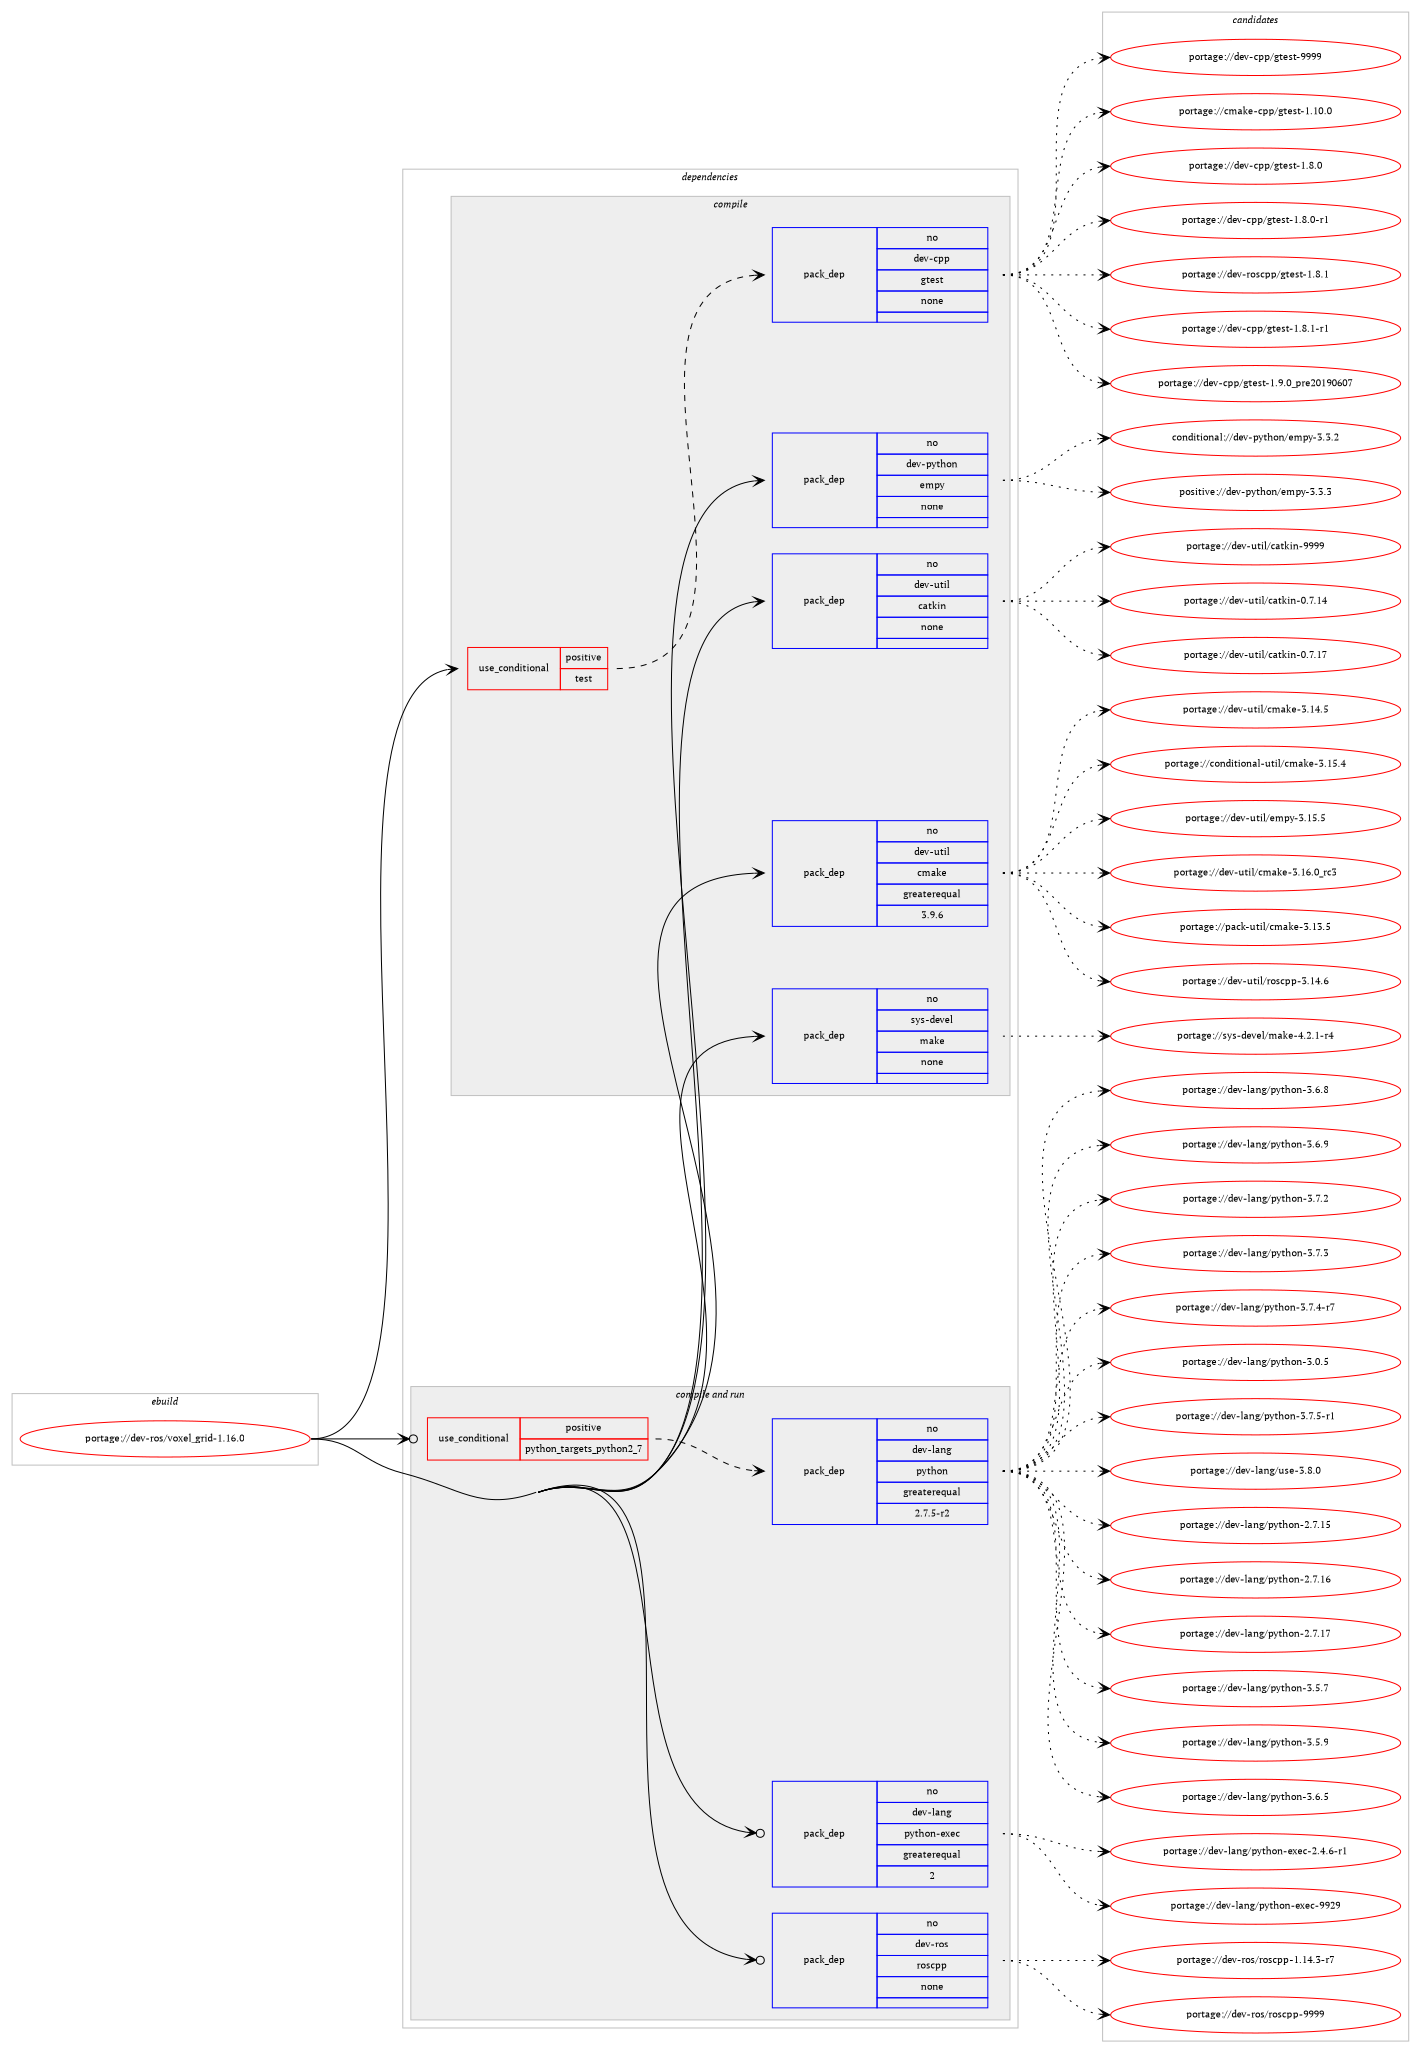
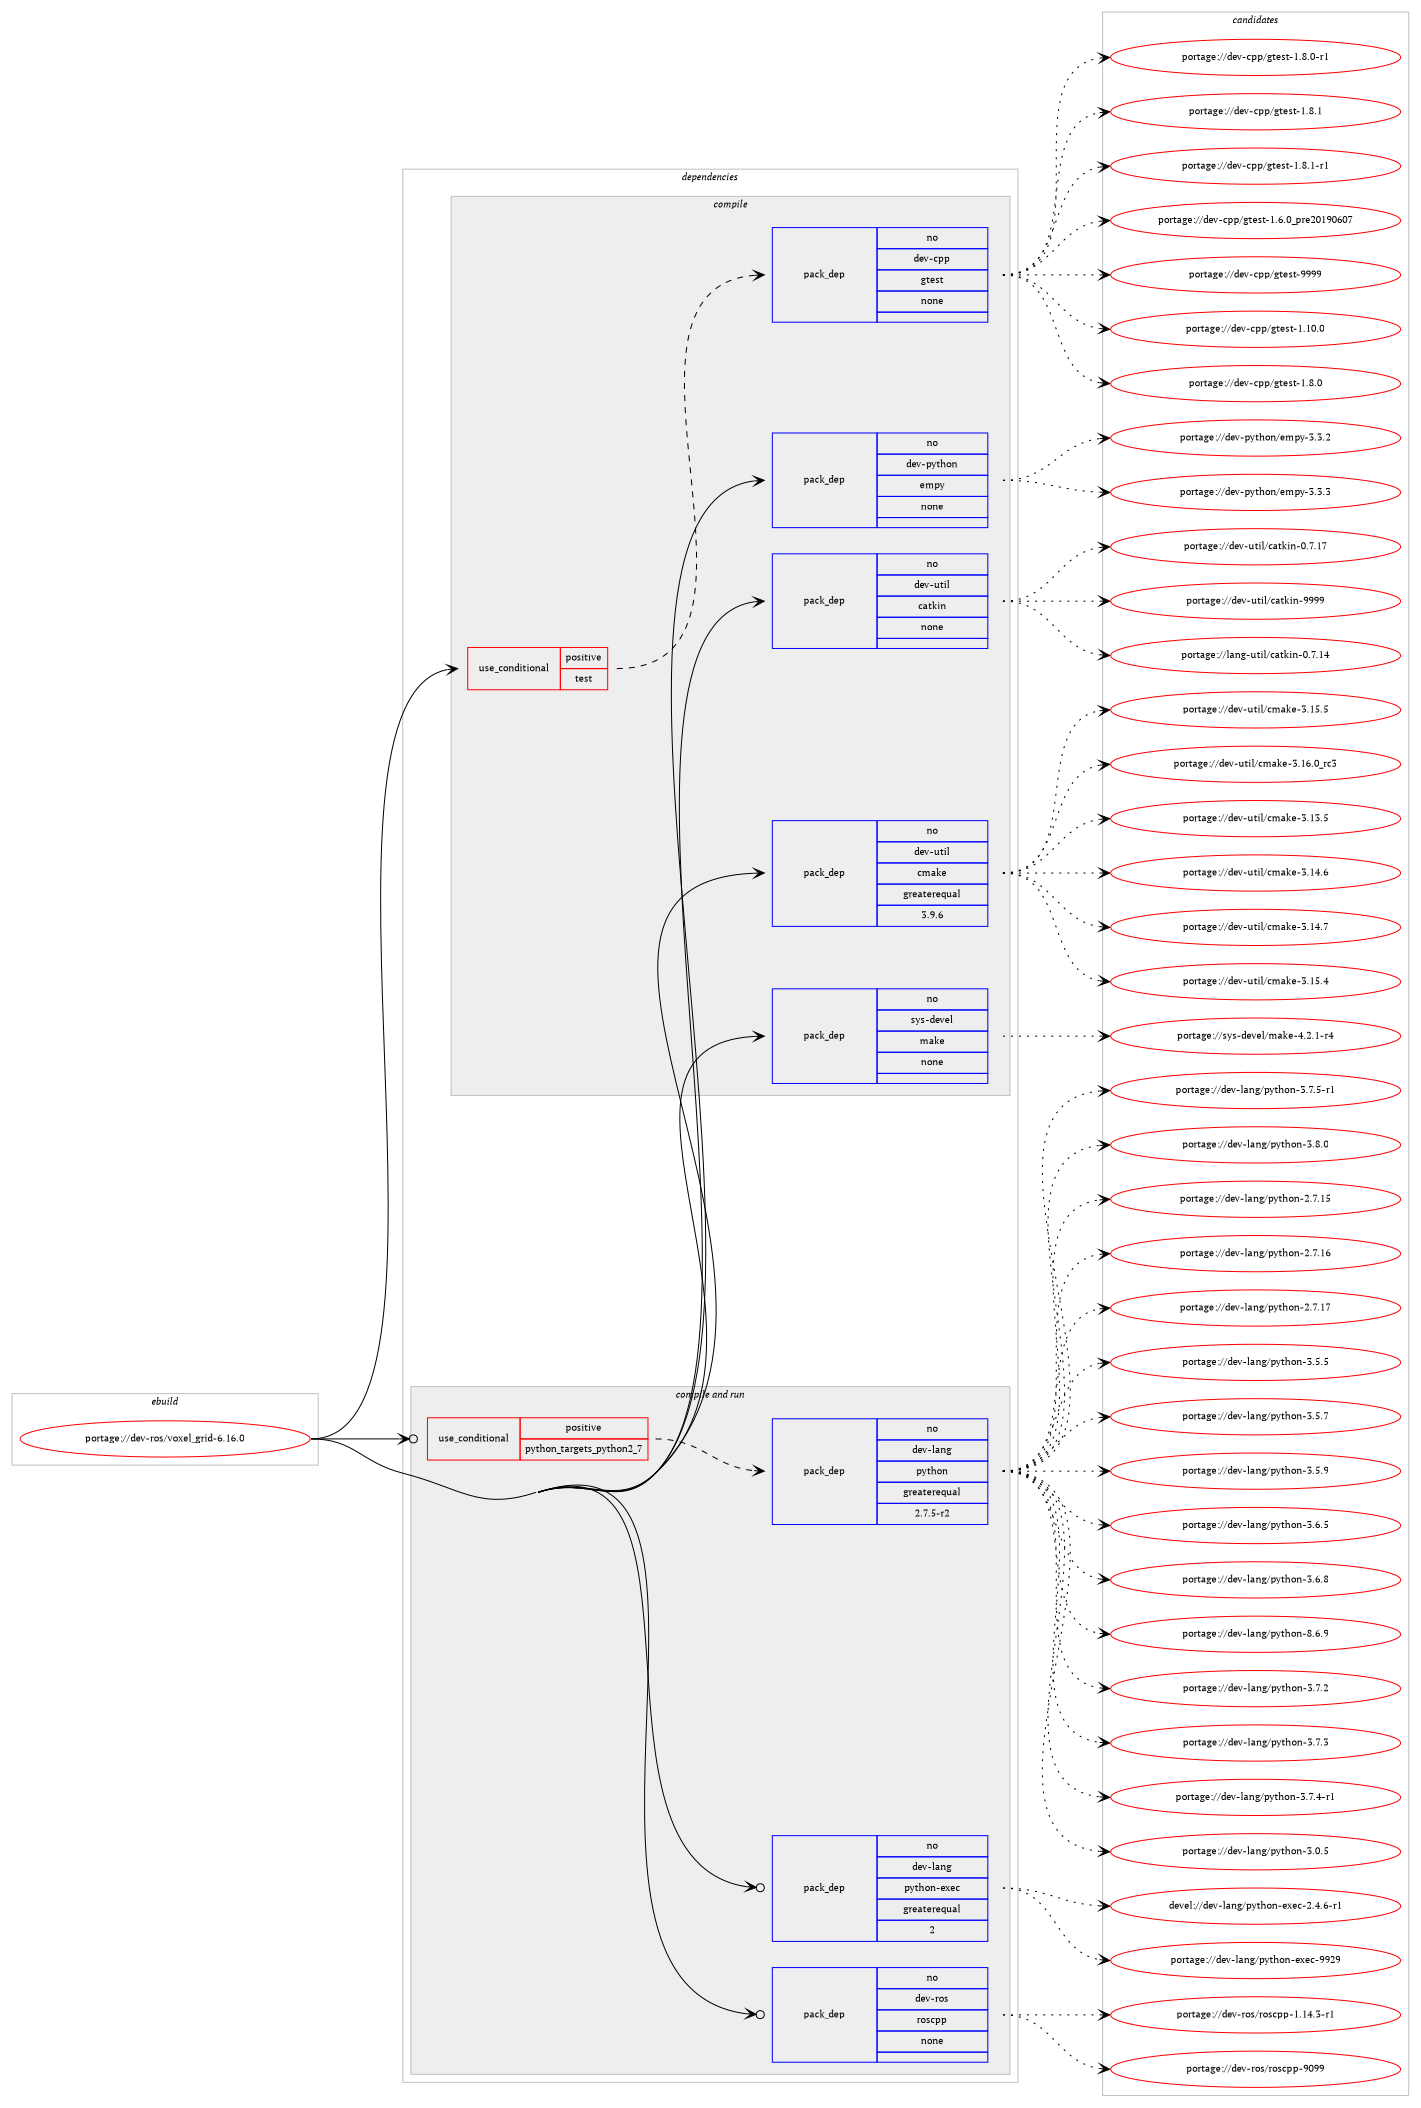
(1256, 112) -> (1256, 329)
(1256, 275) -> (1256, 112)
(1256, 384) -> (1256, 221)
(1256, 438) -> (1256, 438)
(1256, 492) -> (1256, 492)
(1256, 601) -> (1256, 656)
(1256, 710) -> (1256, 927)
(1256, 764) -> (1256, 982)
(1256, 819) -> (1256, 710)
(1256, 927) -> (1256, 819)
(1256, 982) -> (1256, 873)
(1256, 1145) -> (1256, 1634)
(1256, 1308) -> (1256, 1797)
none -> (1256, 1362)
(165, 1439) -> (165, 1439)
(1256, 1471) -> (1256, 1145)
(1256, 1852) -> (1256, 1906)
(1256, 1961) -> (1256, 2015)
(1256, 2015) -> (1256, 2069)
